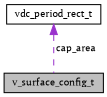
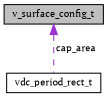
(54, 54) -> (54, 54)
